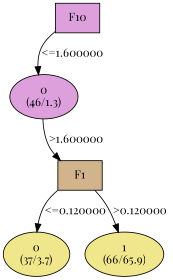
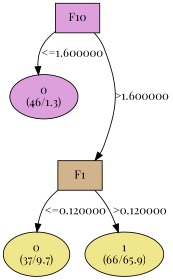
(46, 138) -> (115, 92)
(37, 254) -> (37, 254)
